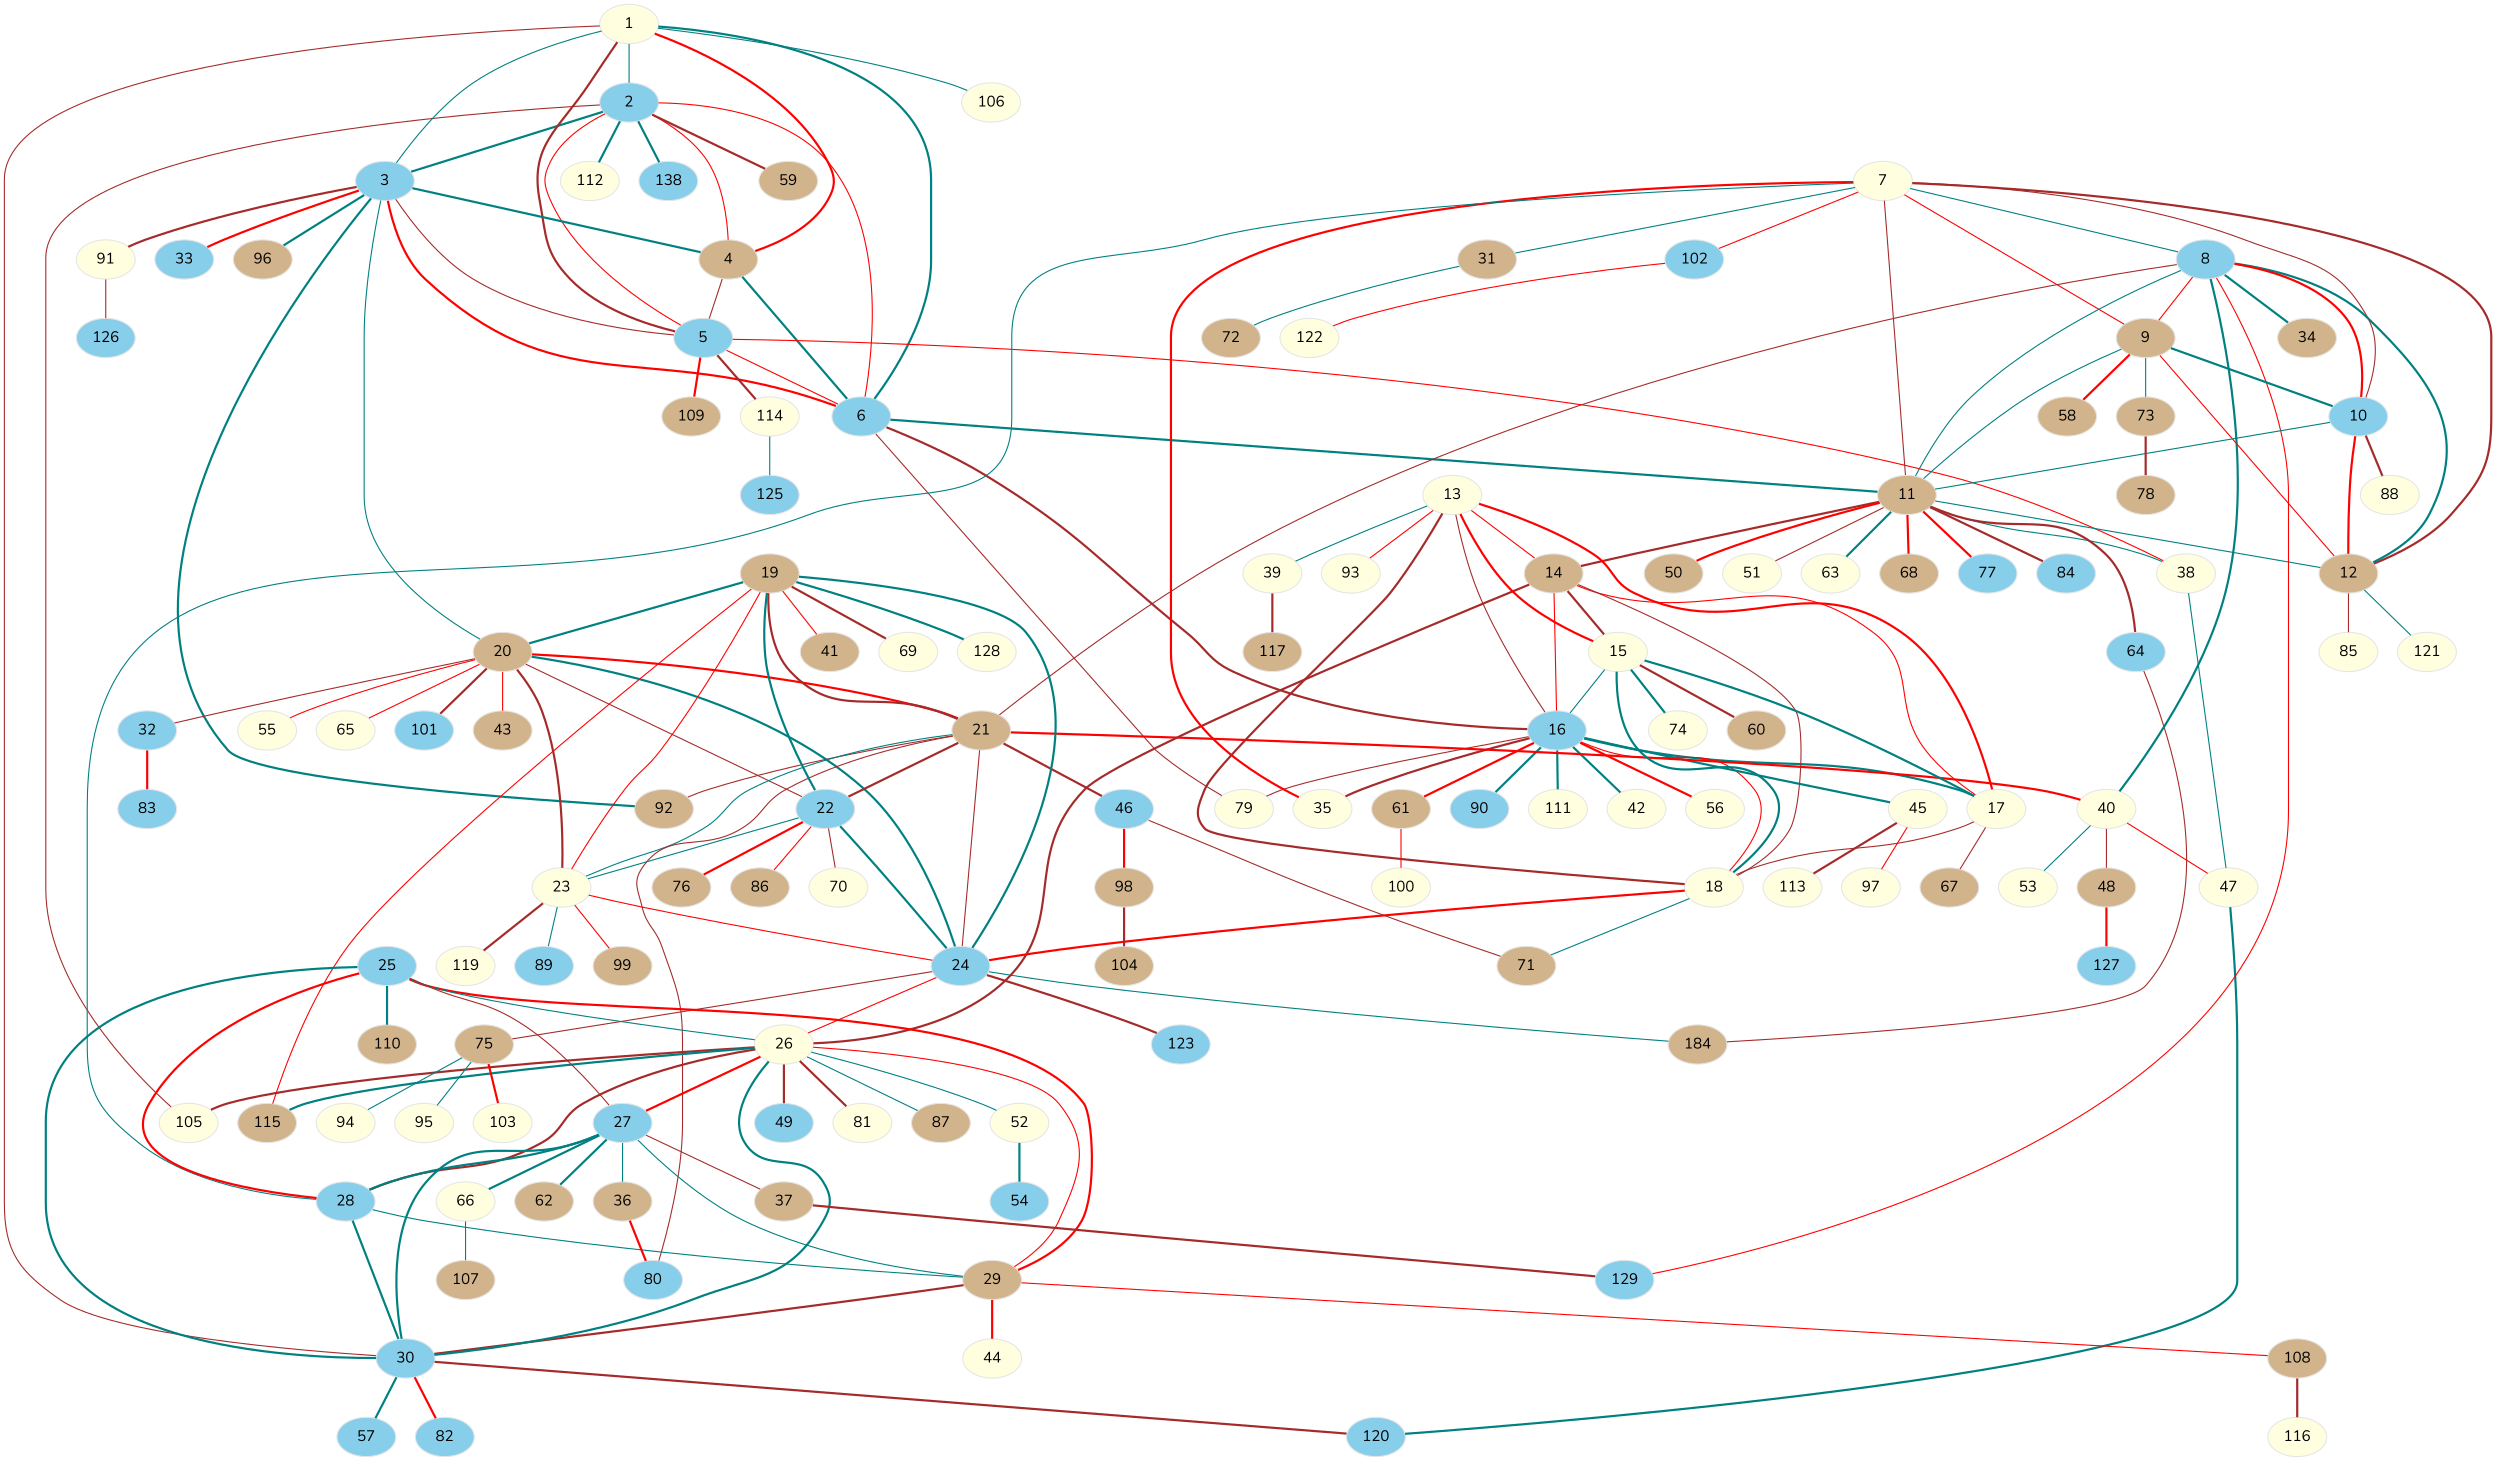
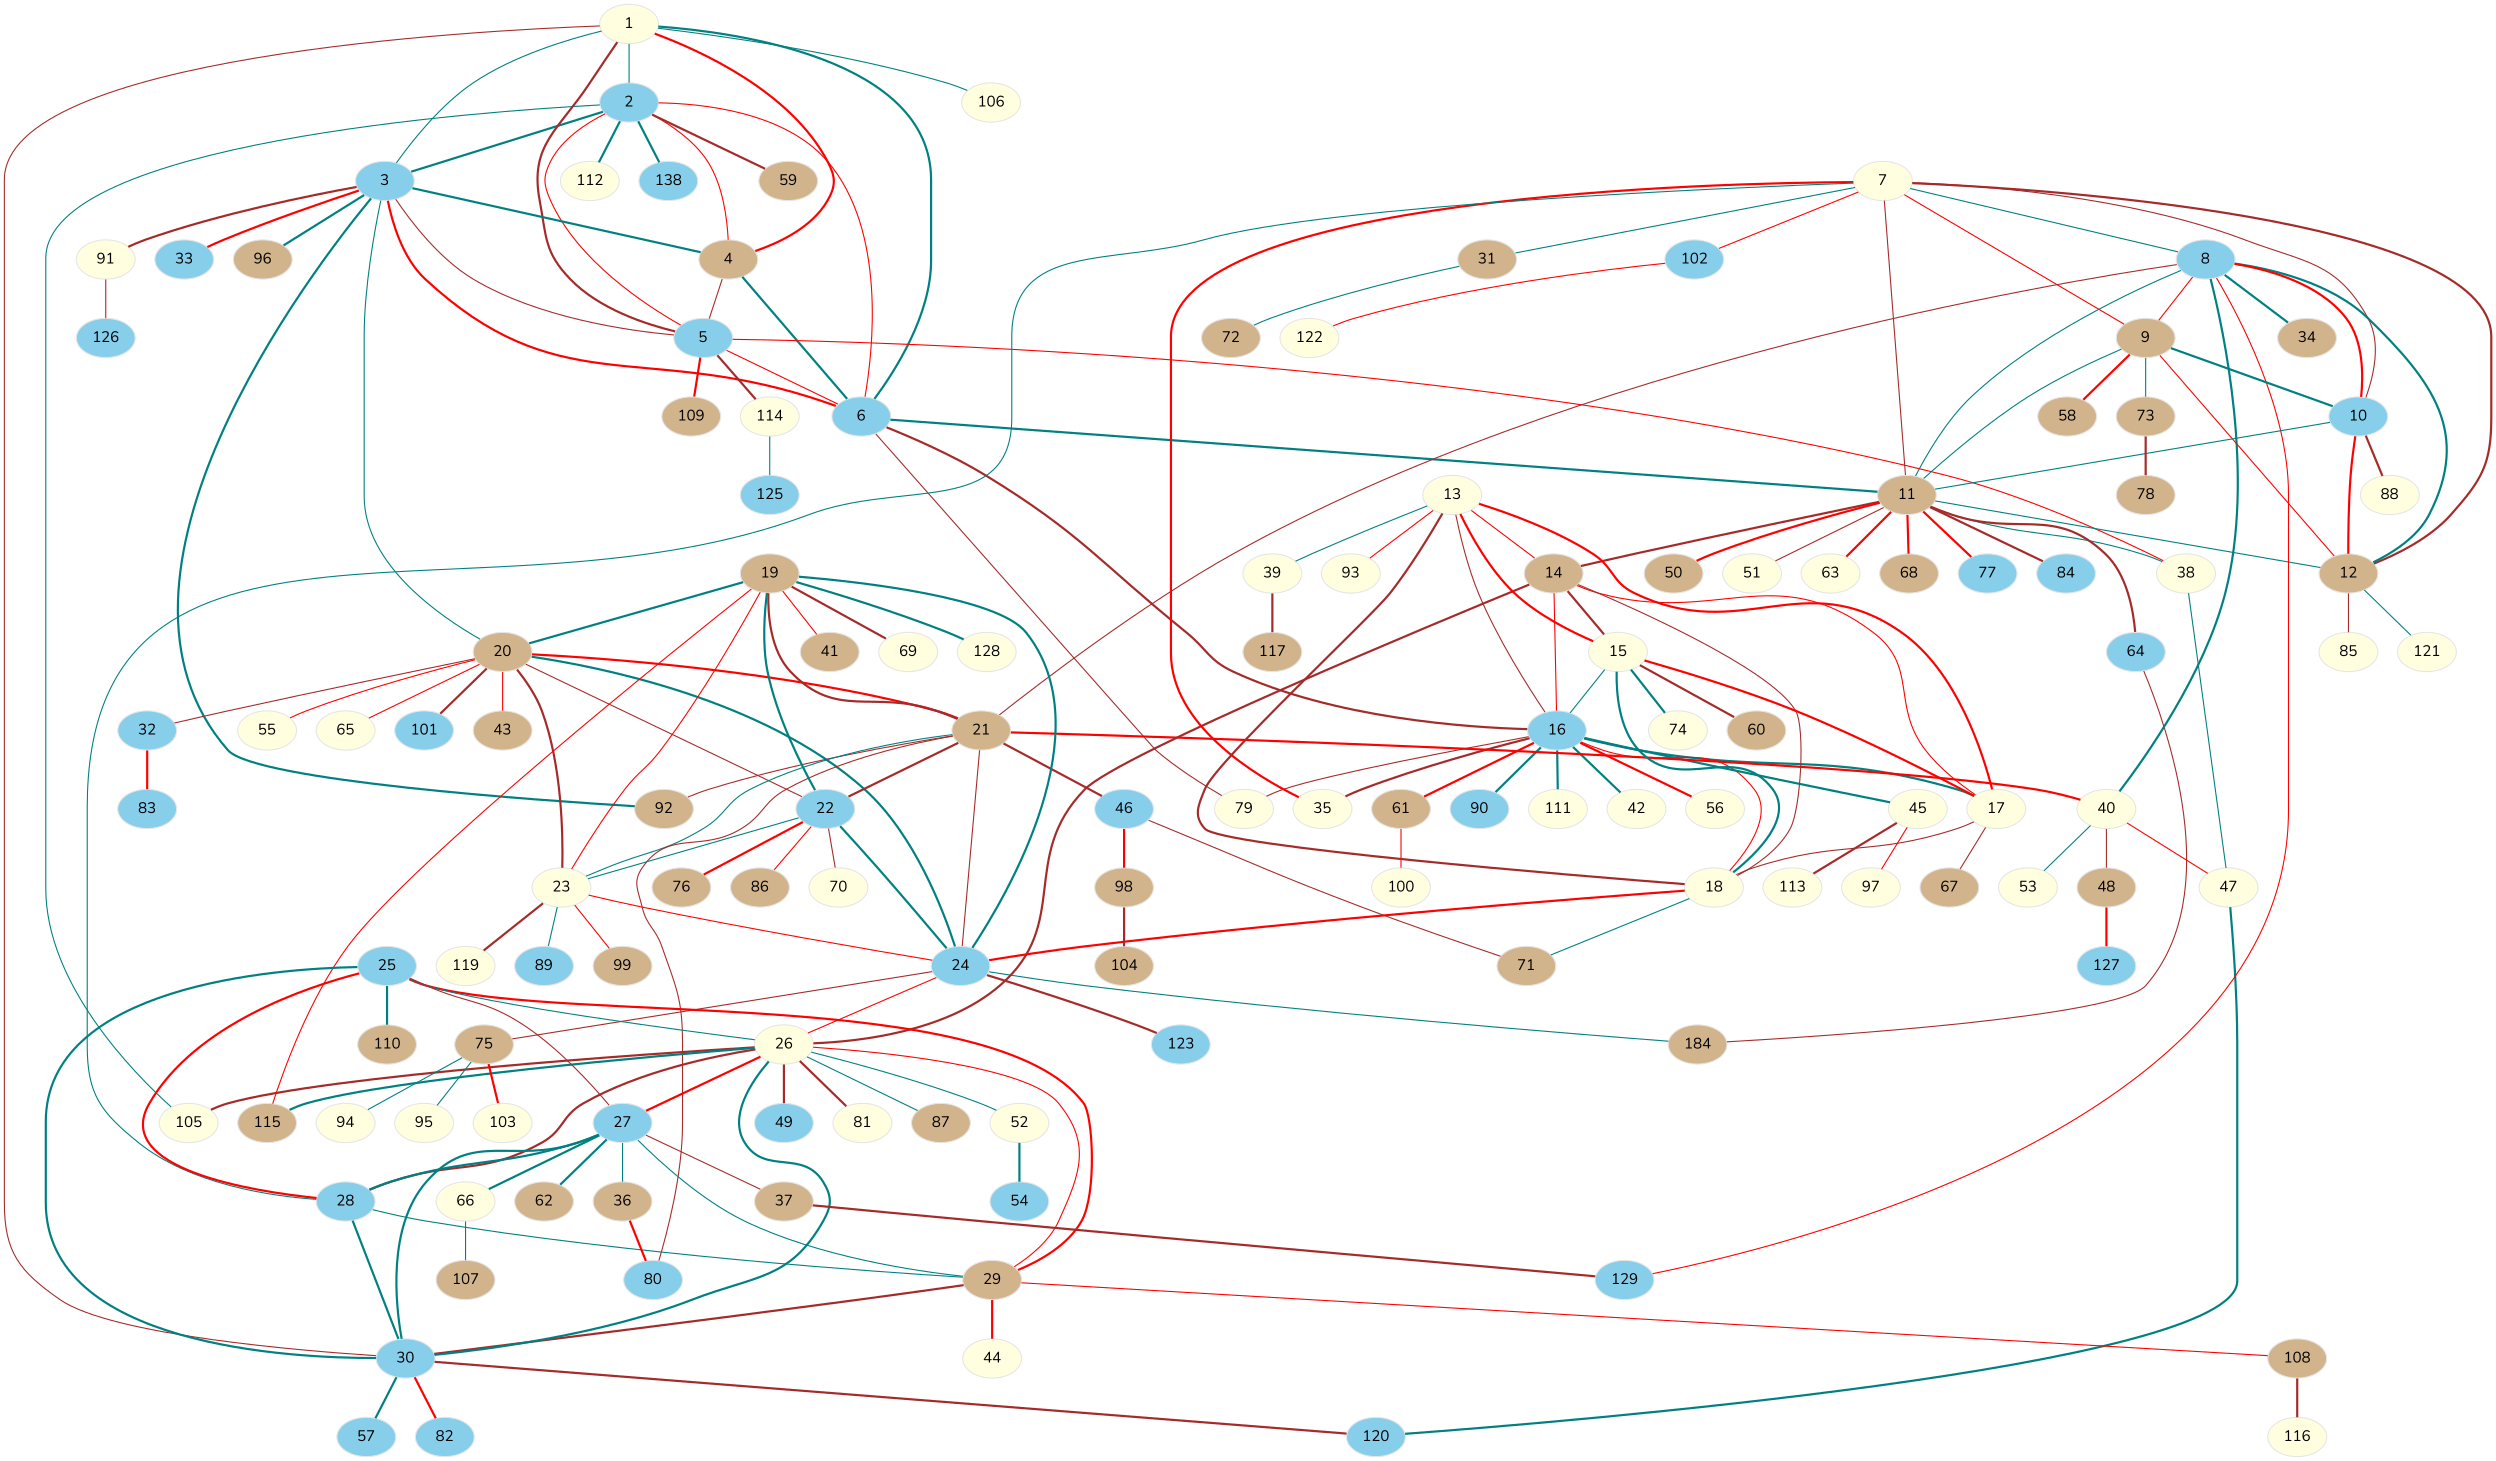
(46, 404) -> (46, 404)
(1869, 534) -> (1869, 534)
(1813, 718) -> (1813, 718)
